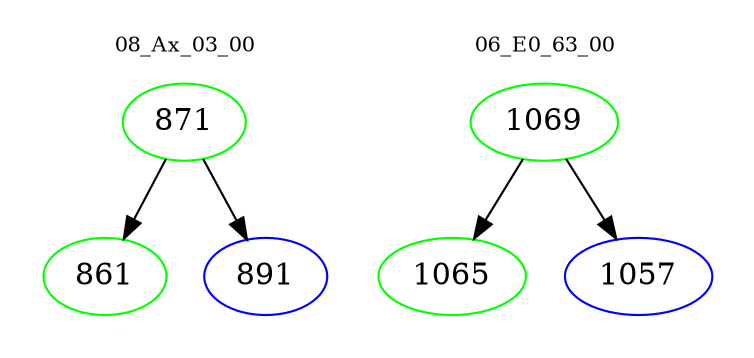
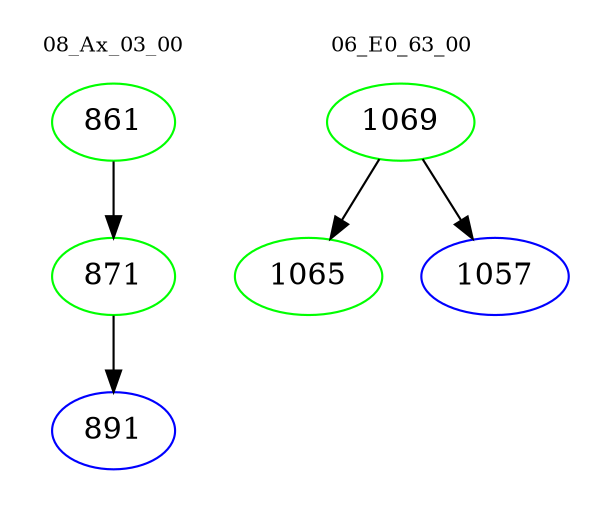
(150, 189) -> (114, 189)
